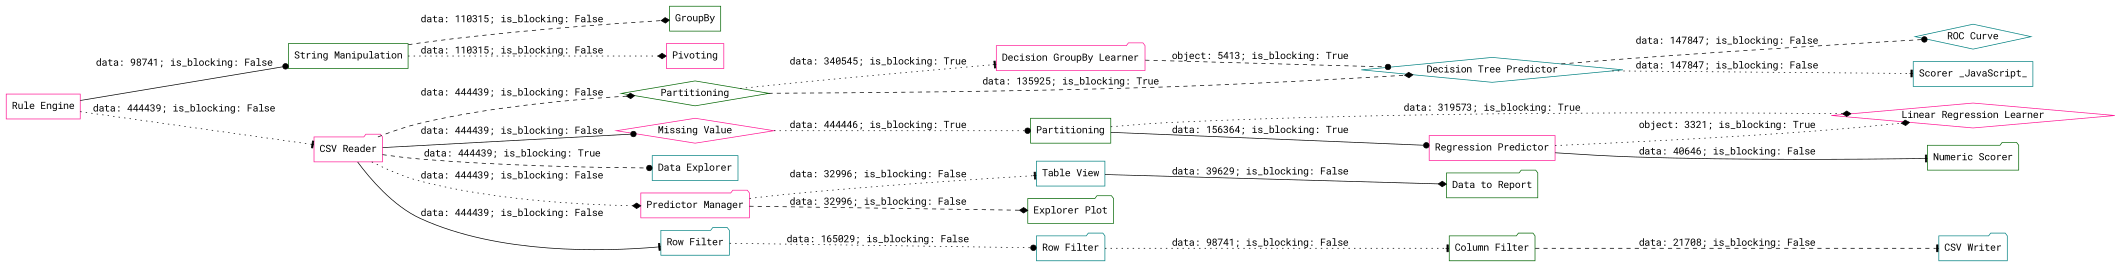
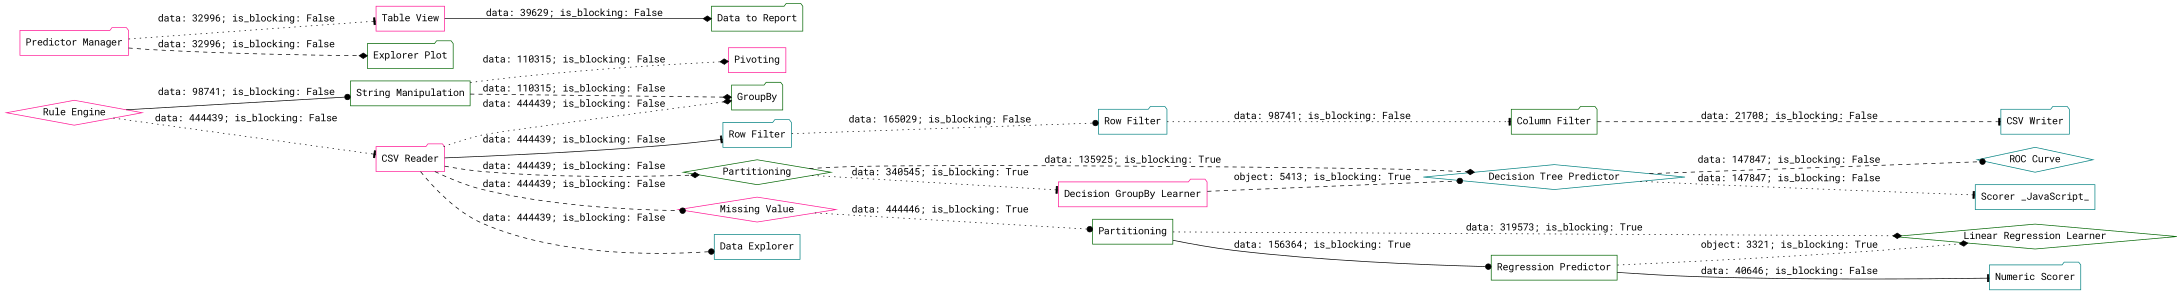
(695, 19) -> (757, 98)
(43, 107) -> (74, 113)
(1973, 116) -> (2035, 237)
(507, 141) -> (555, 202)
(1492, 148) -> (1554, 268)
(512, 154) -> (574, 218)
(1973, 158) -> (2035, 277)
(1071, 174) -> (410, 19)
(500, 196) -> (583, 121)
